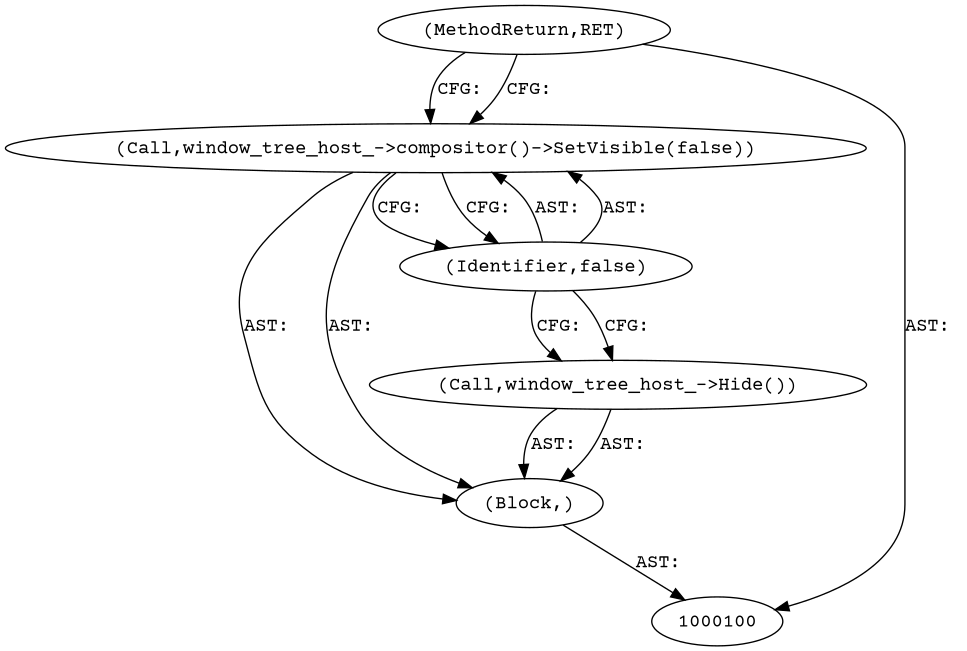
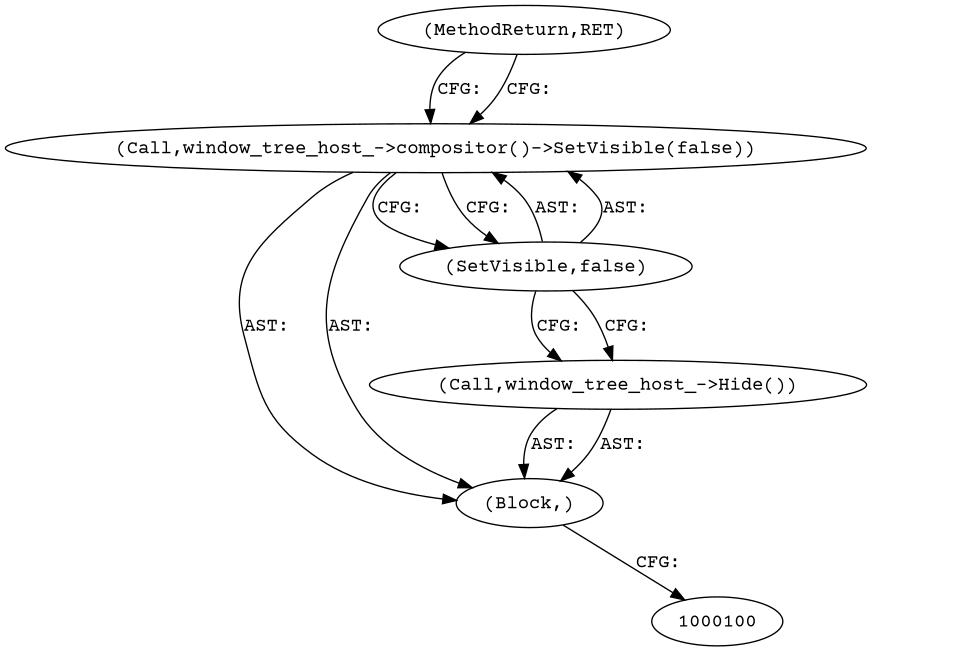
(905, 262) -> none
(546, 267) -> (546, 267)
(664, 562) -> (664, 562)
